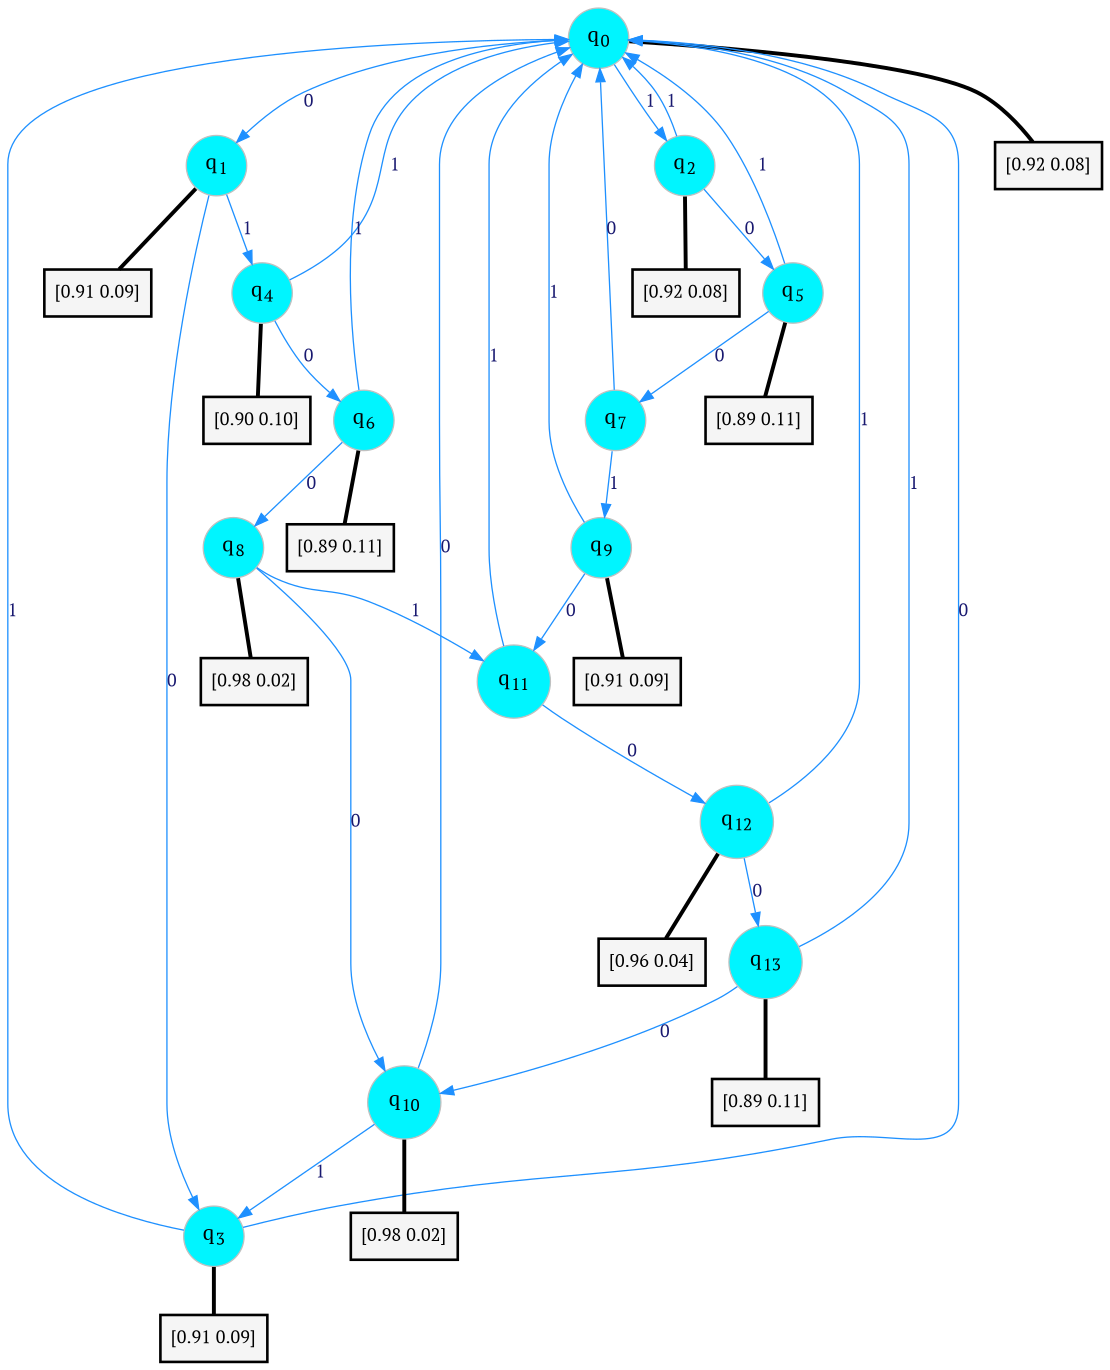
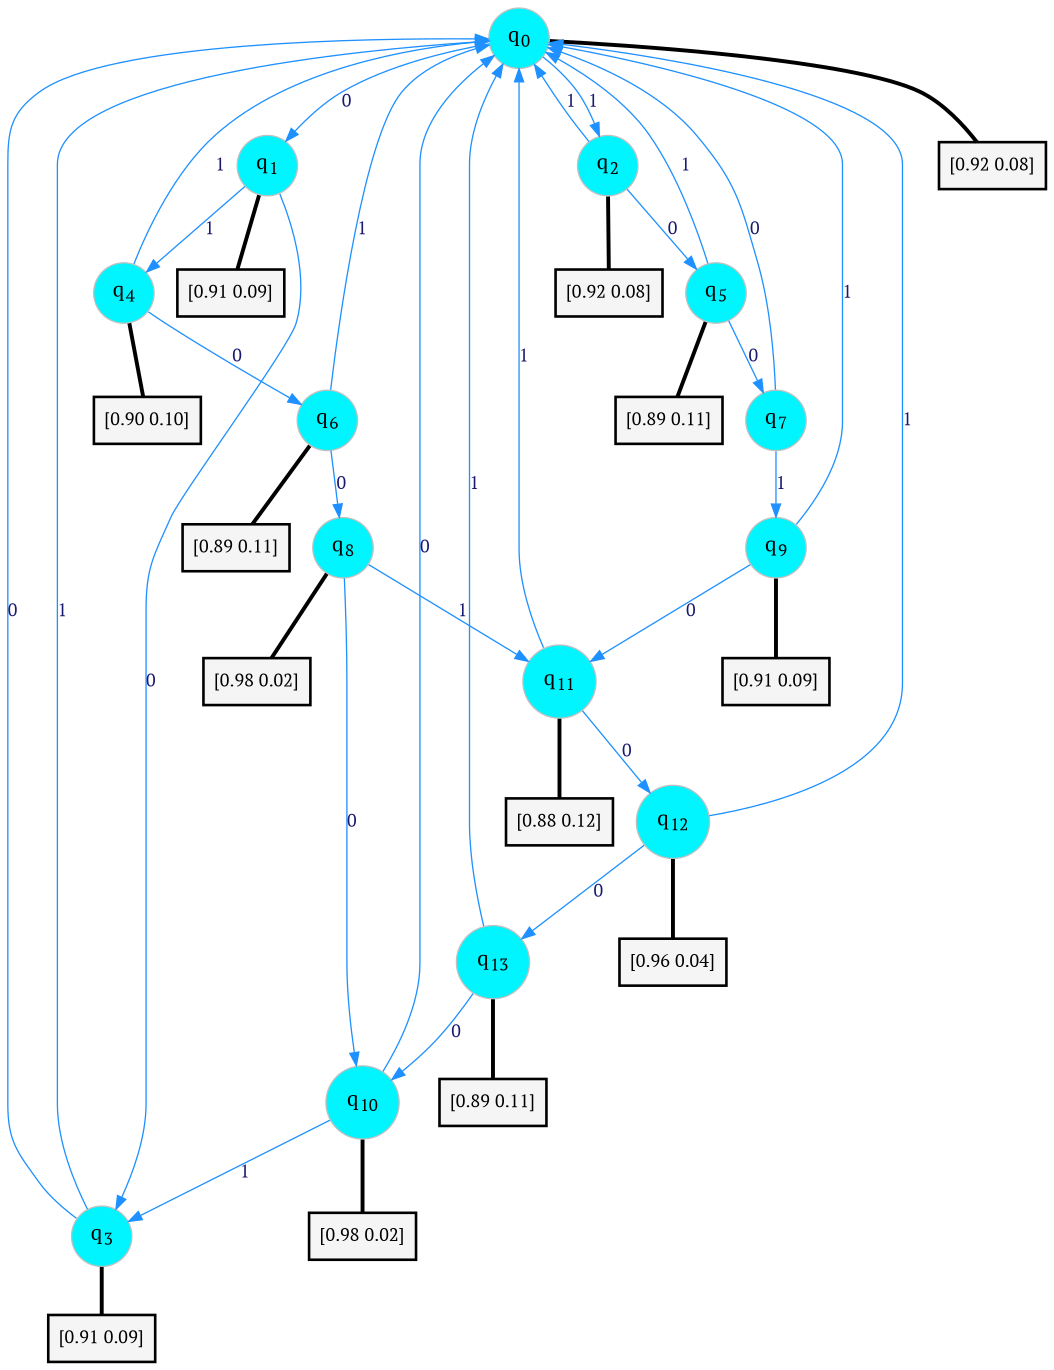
none -> (559, 822)
